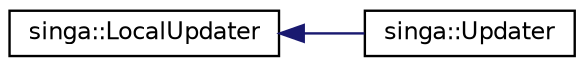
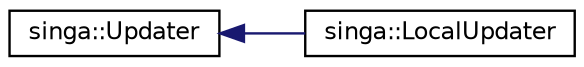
(334, 33) -> (275, 33)
